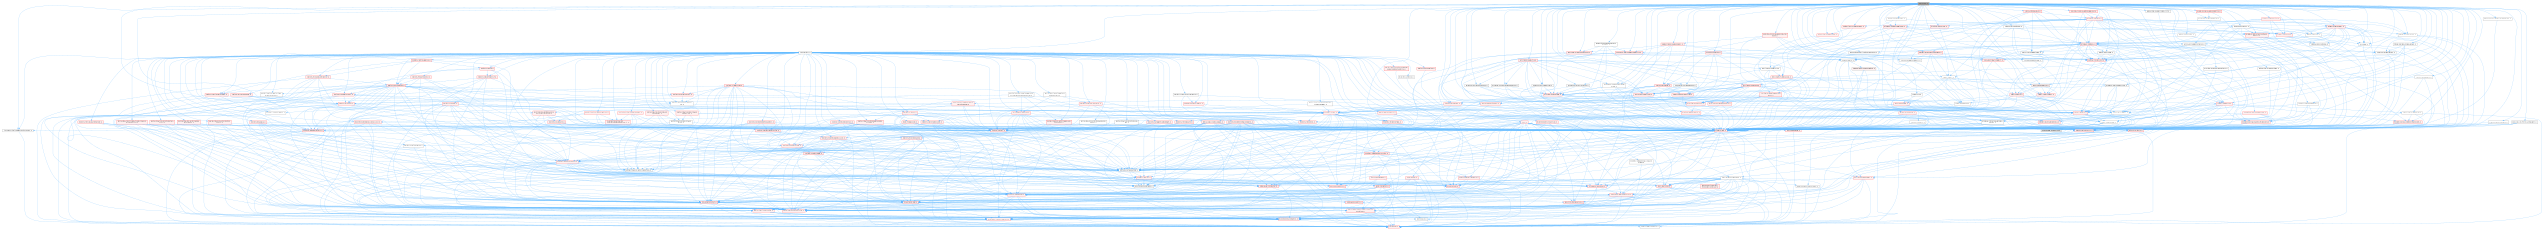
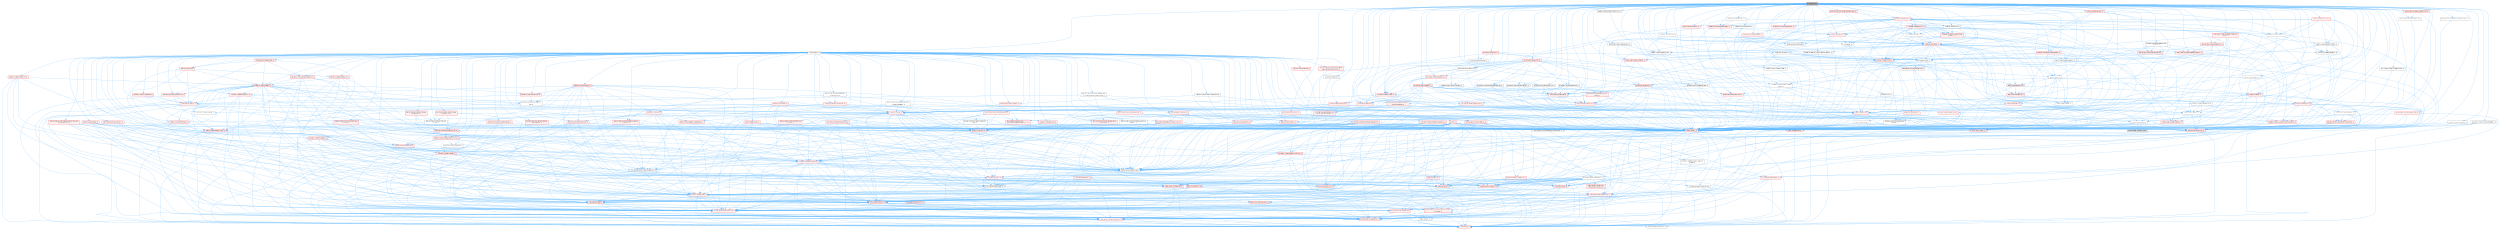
(271, 95) -> none
